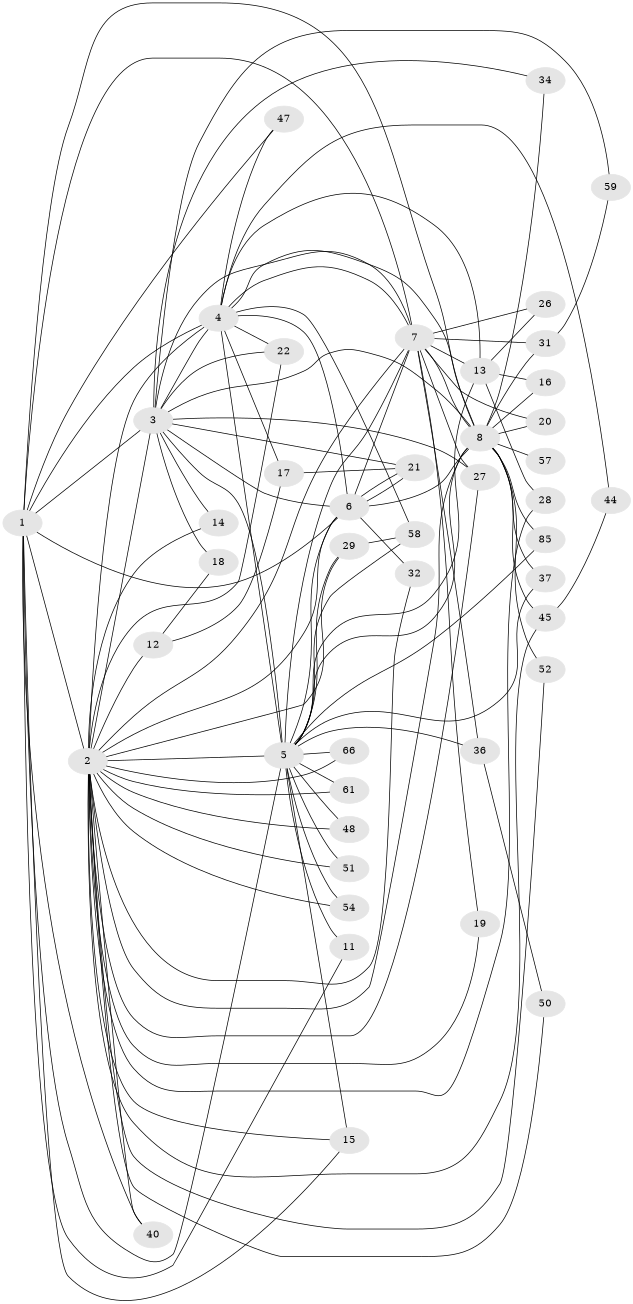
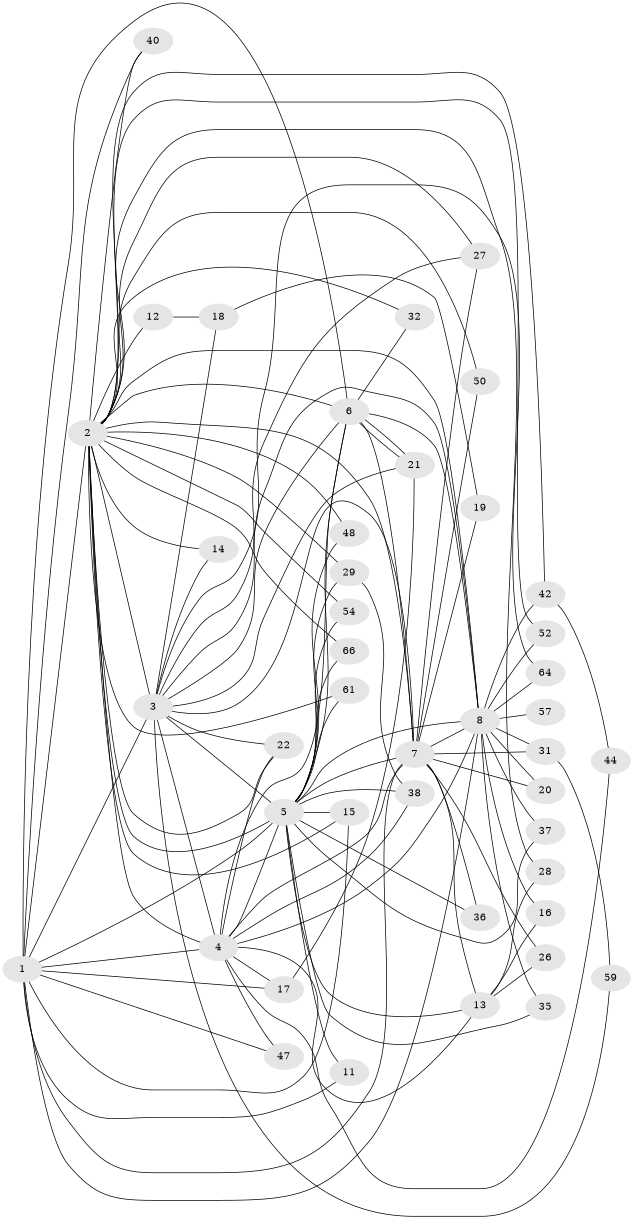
(546, 81) -> (546, 673)
(415, 535) -> (415, 794)
(546, 540) -> (546, 1007)
(251, 583) -> (153, 980)
(546, 618) -> (546, 595)
(349, 869) -> none
(513, 877) -> (447, 568)
(205, 1064) -> (431, 295)
